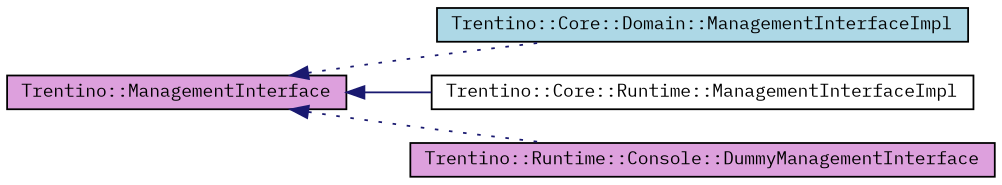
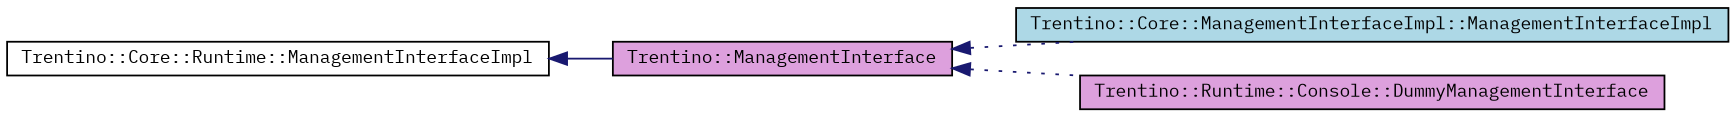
(703, 25) -> (1372, 25)
(398, 92) -> (590, 59)
